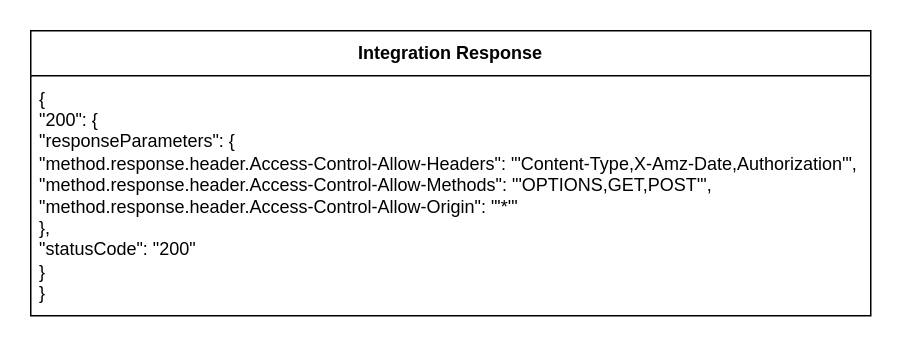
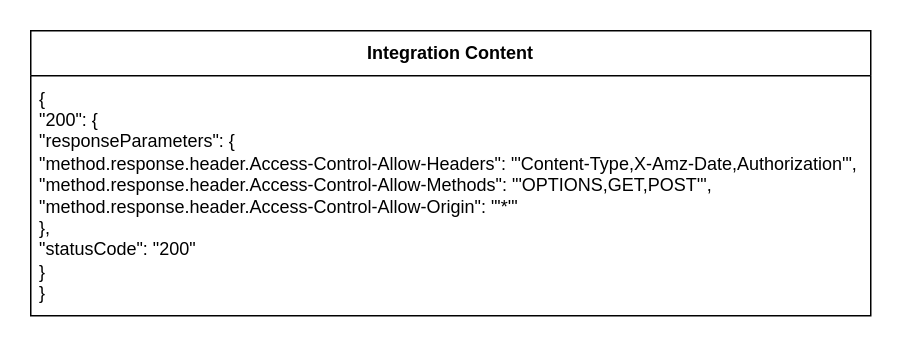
(451, 53) -> (451, 53)
